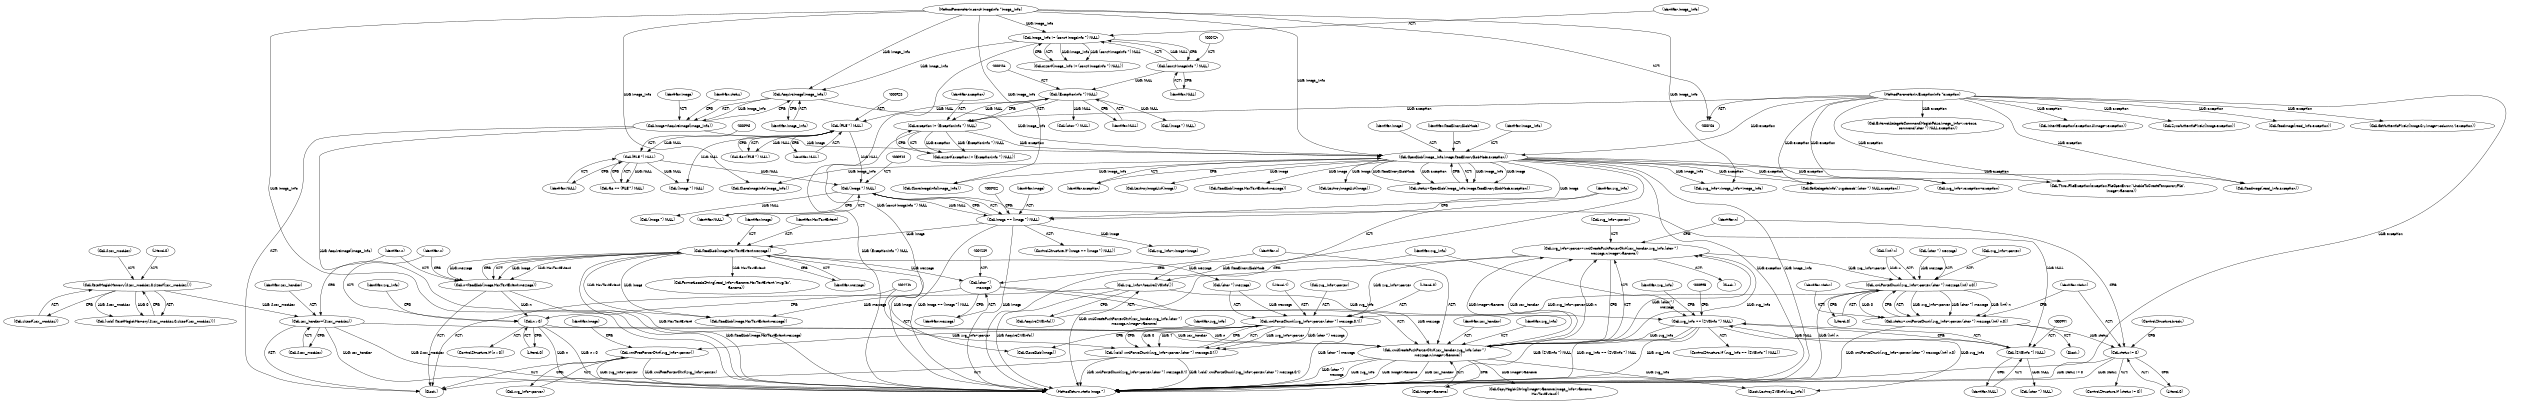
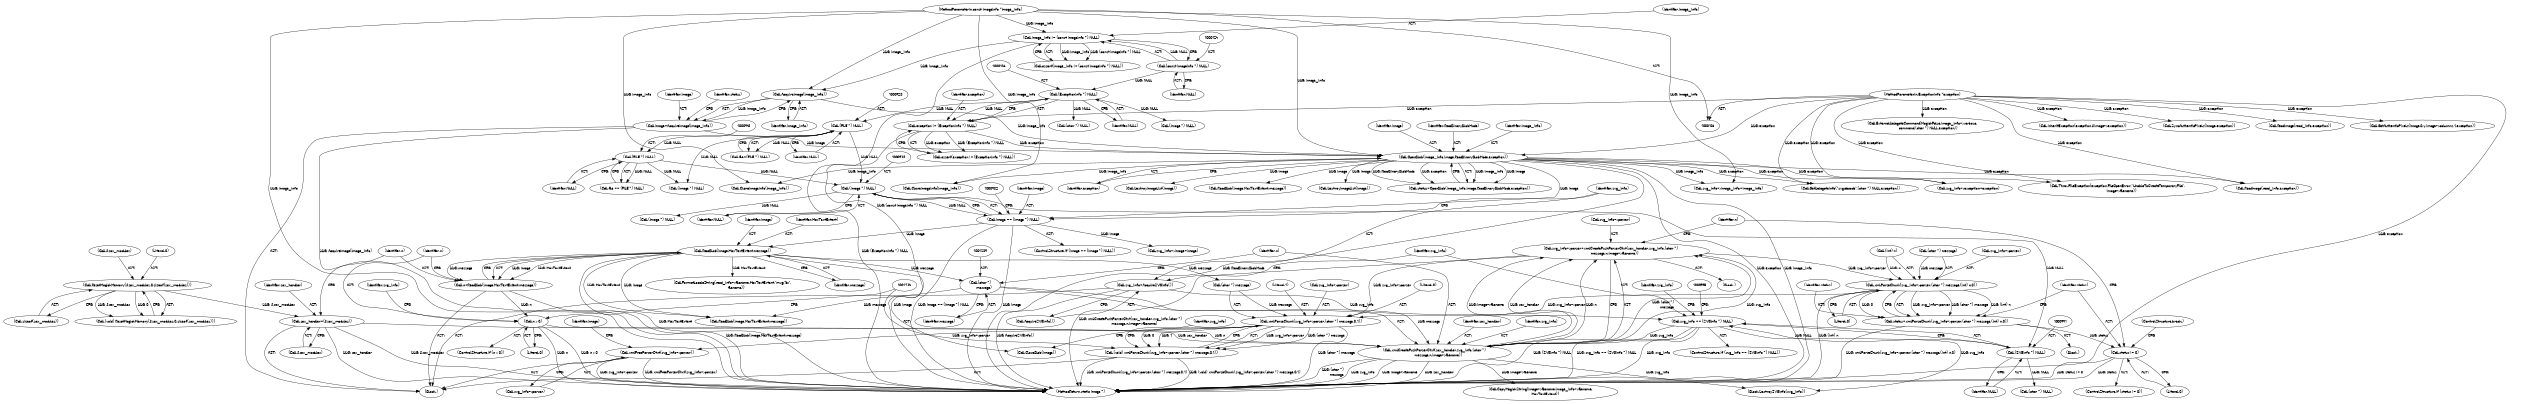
(1430, 392) -> none
